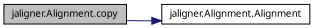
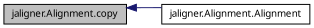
(139, 21) -> (149, 8)
